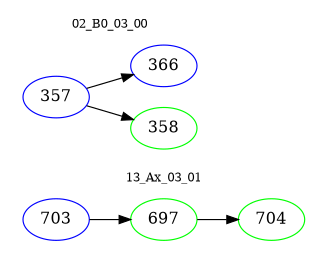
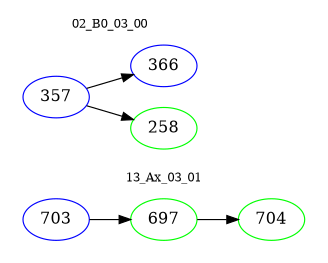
(164, 128) -> (164, 128)
